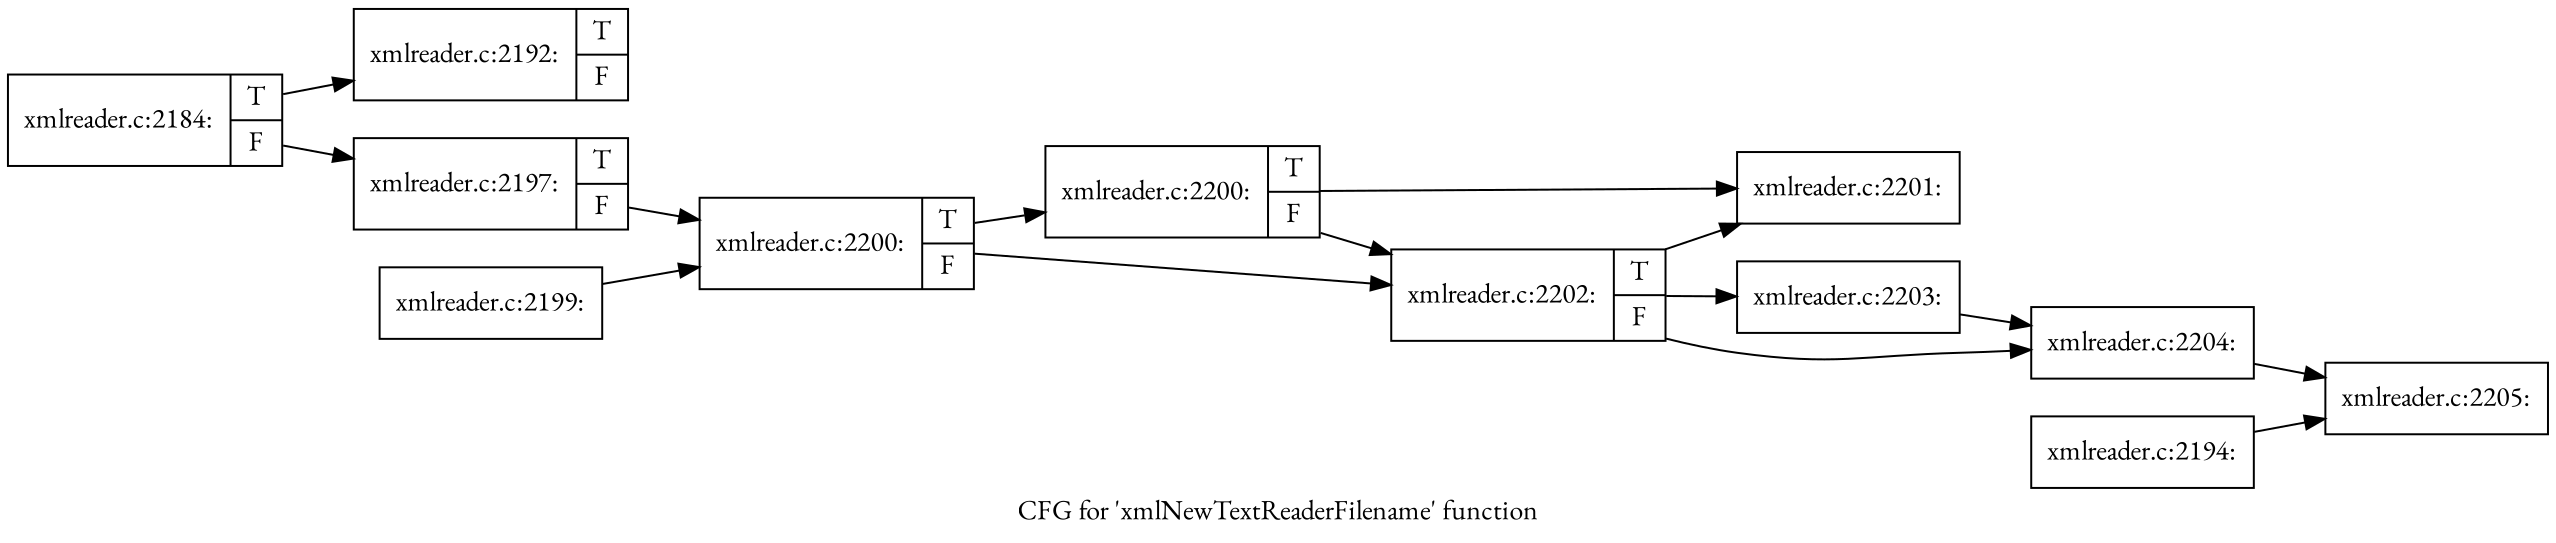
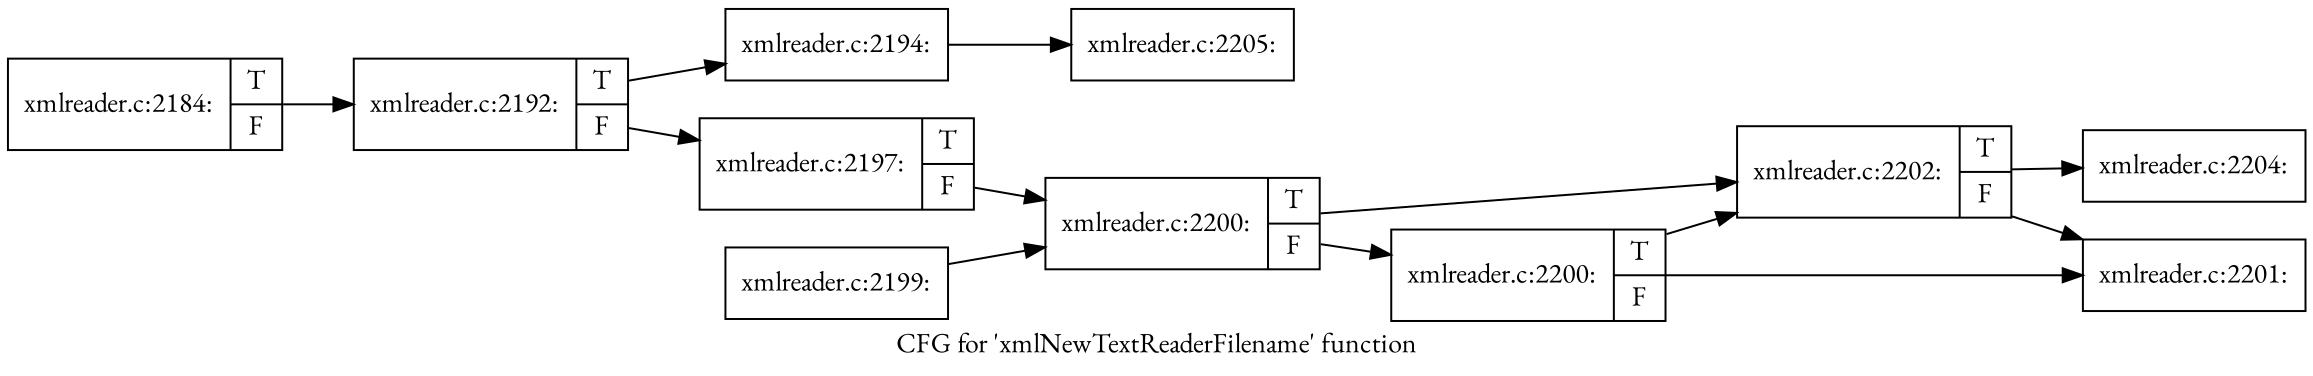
none -> (667, 74)
(308, 150) -> (654, 132)
(1848, 297) -> none
(2280, 369) -> none
